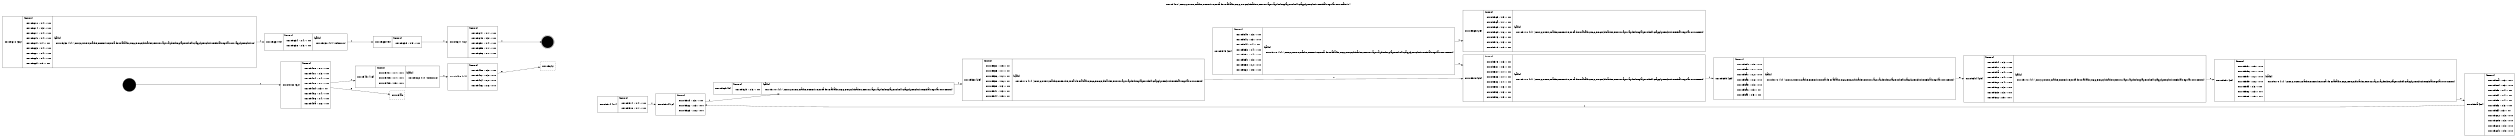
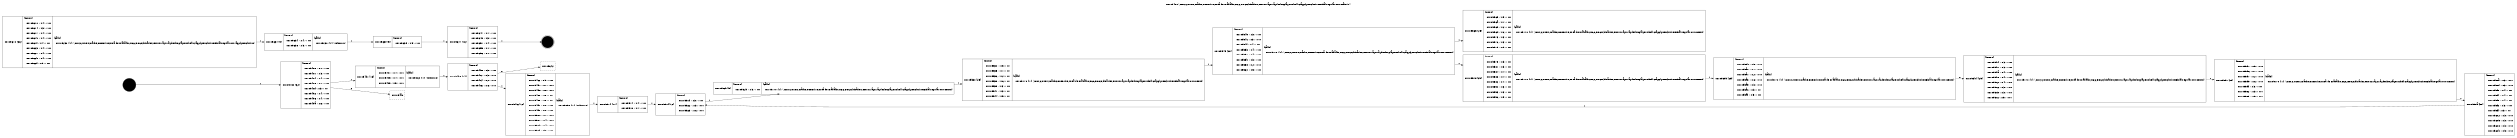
(1333, 79) -> (1208, 66)
none -> (548, 104)
